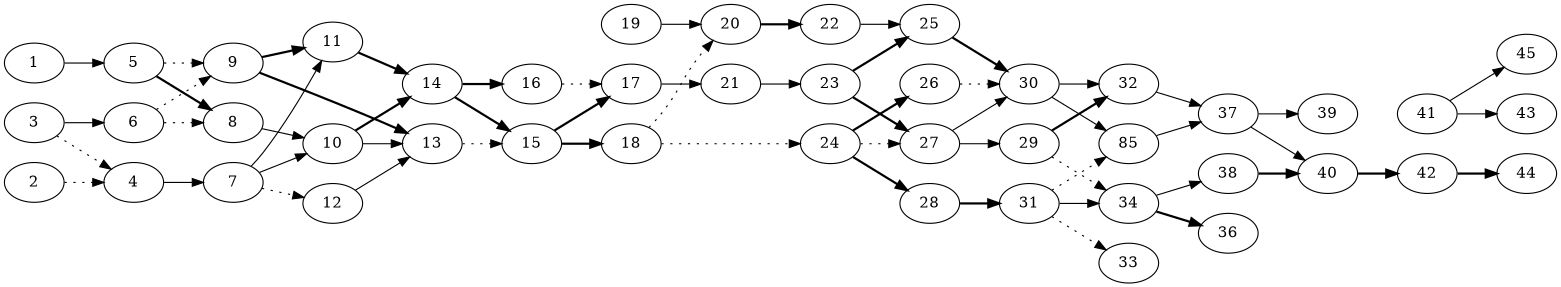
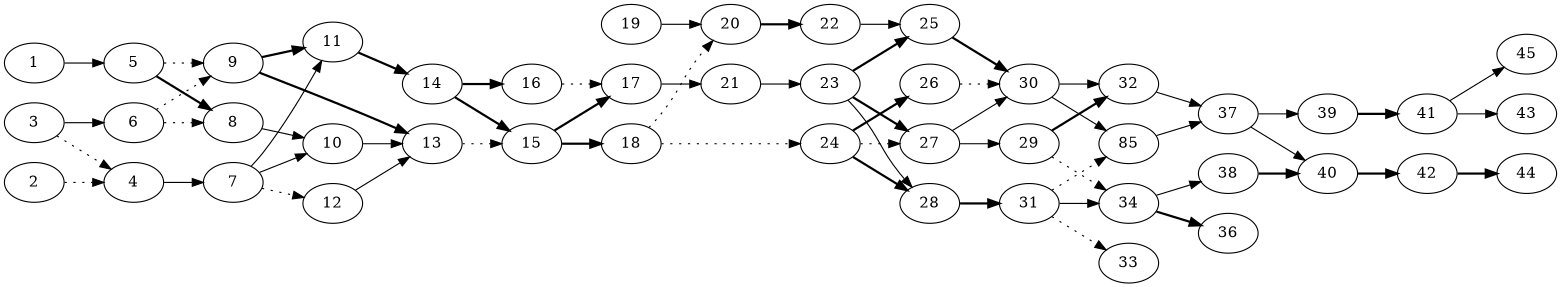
(382, 114) -> none
none -> (1372, 114)
none -> (876, 137)
